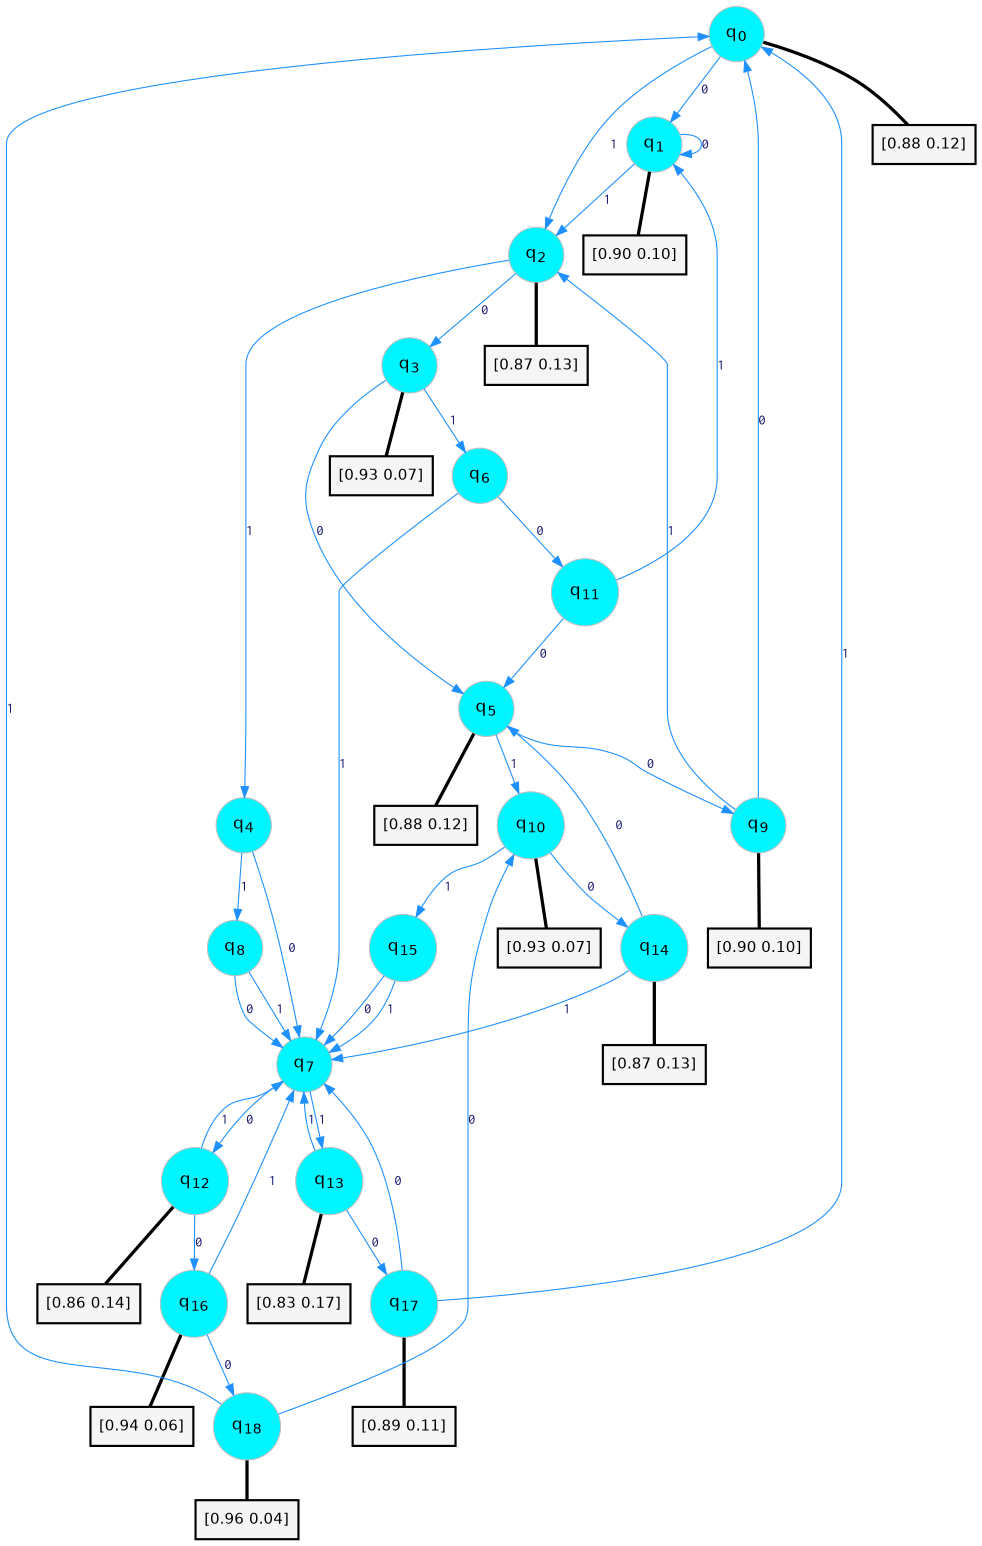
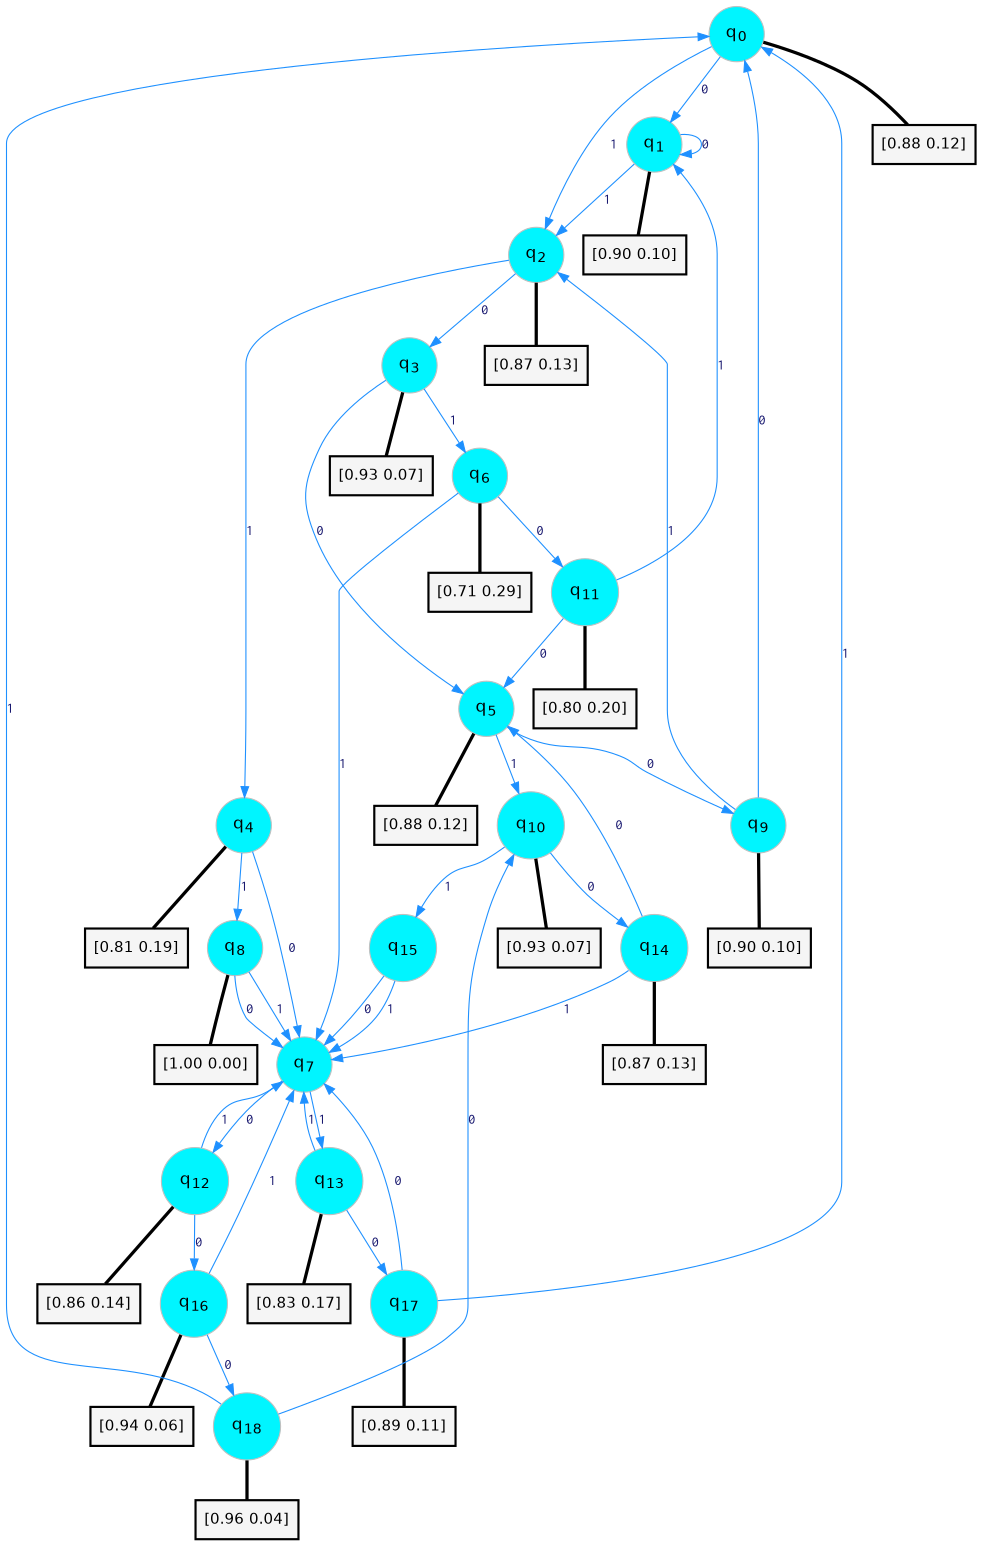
none -> (480, 592)
none -> (585, 709)
none -> (136, 948)
none -> (206, 1065)
